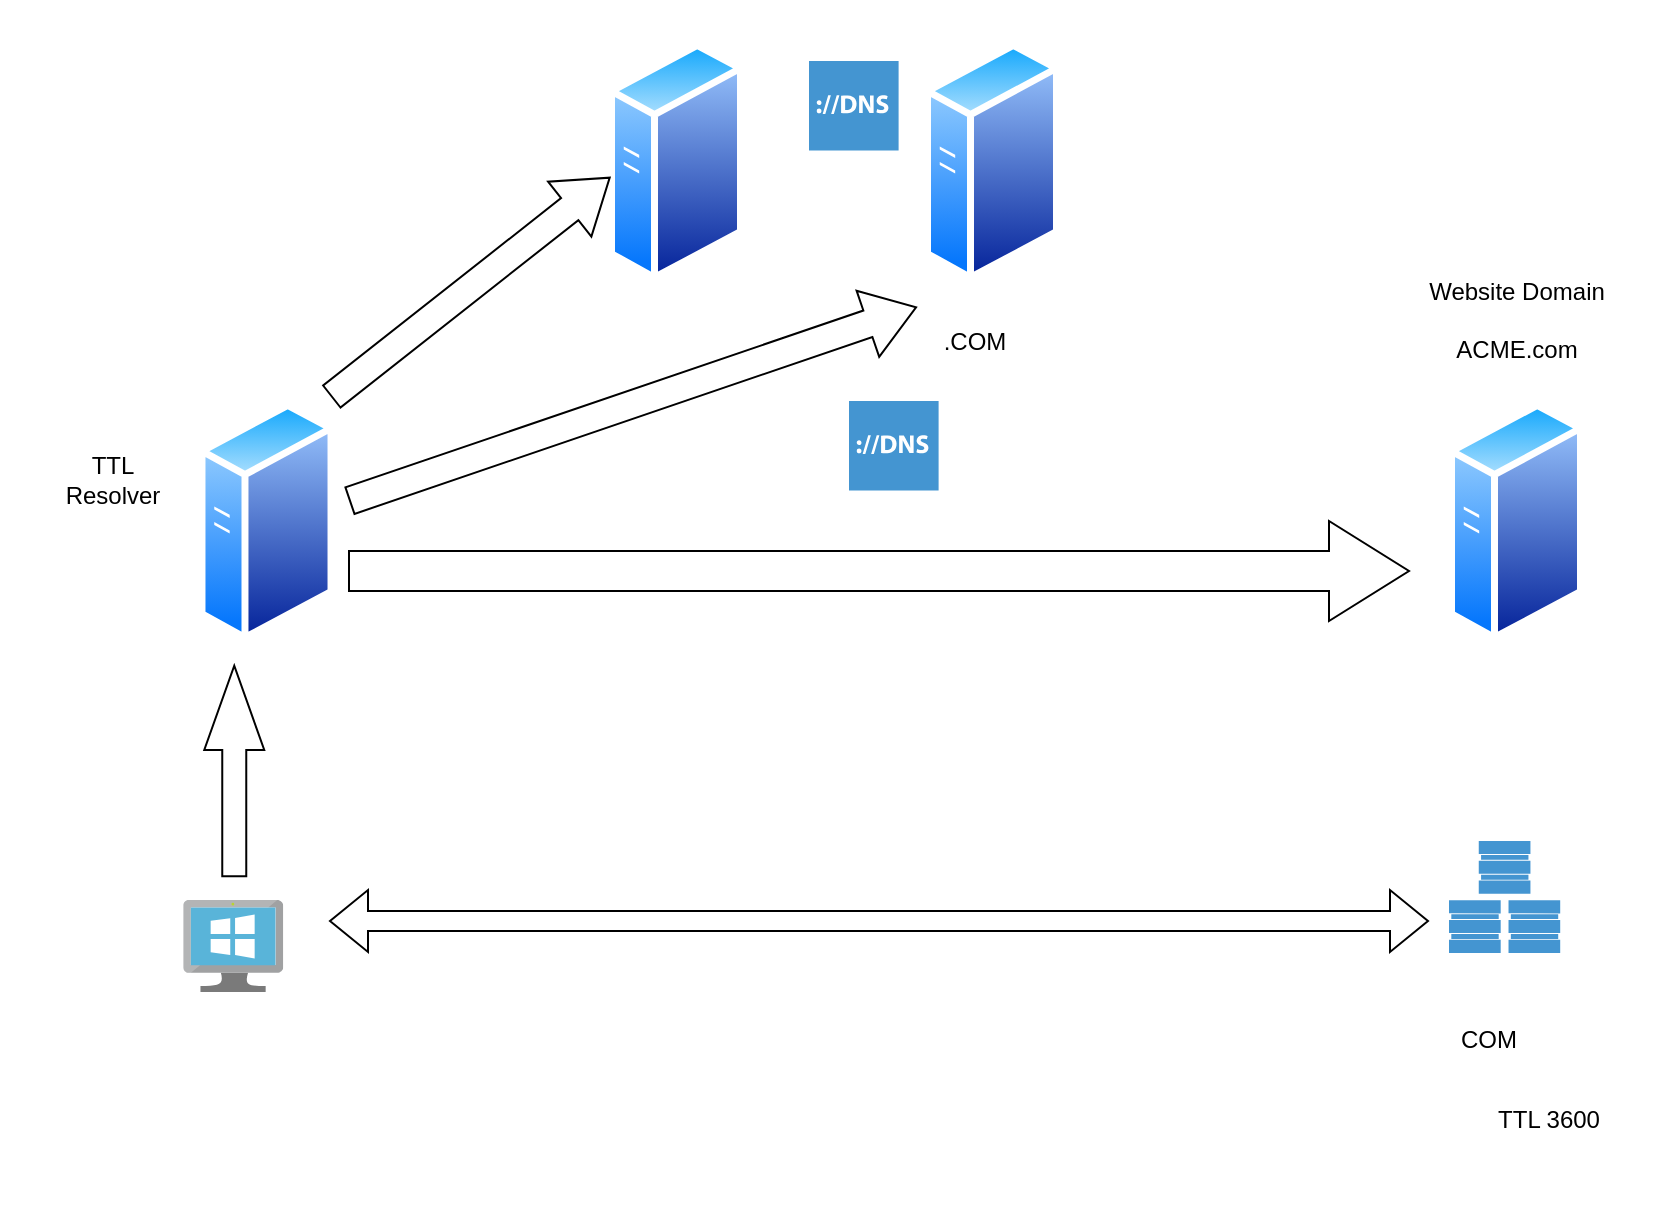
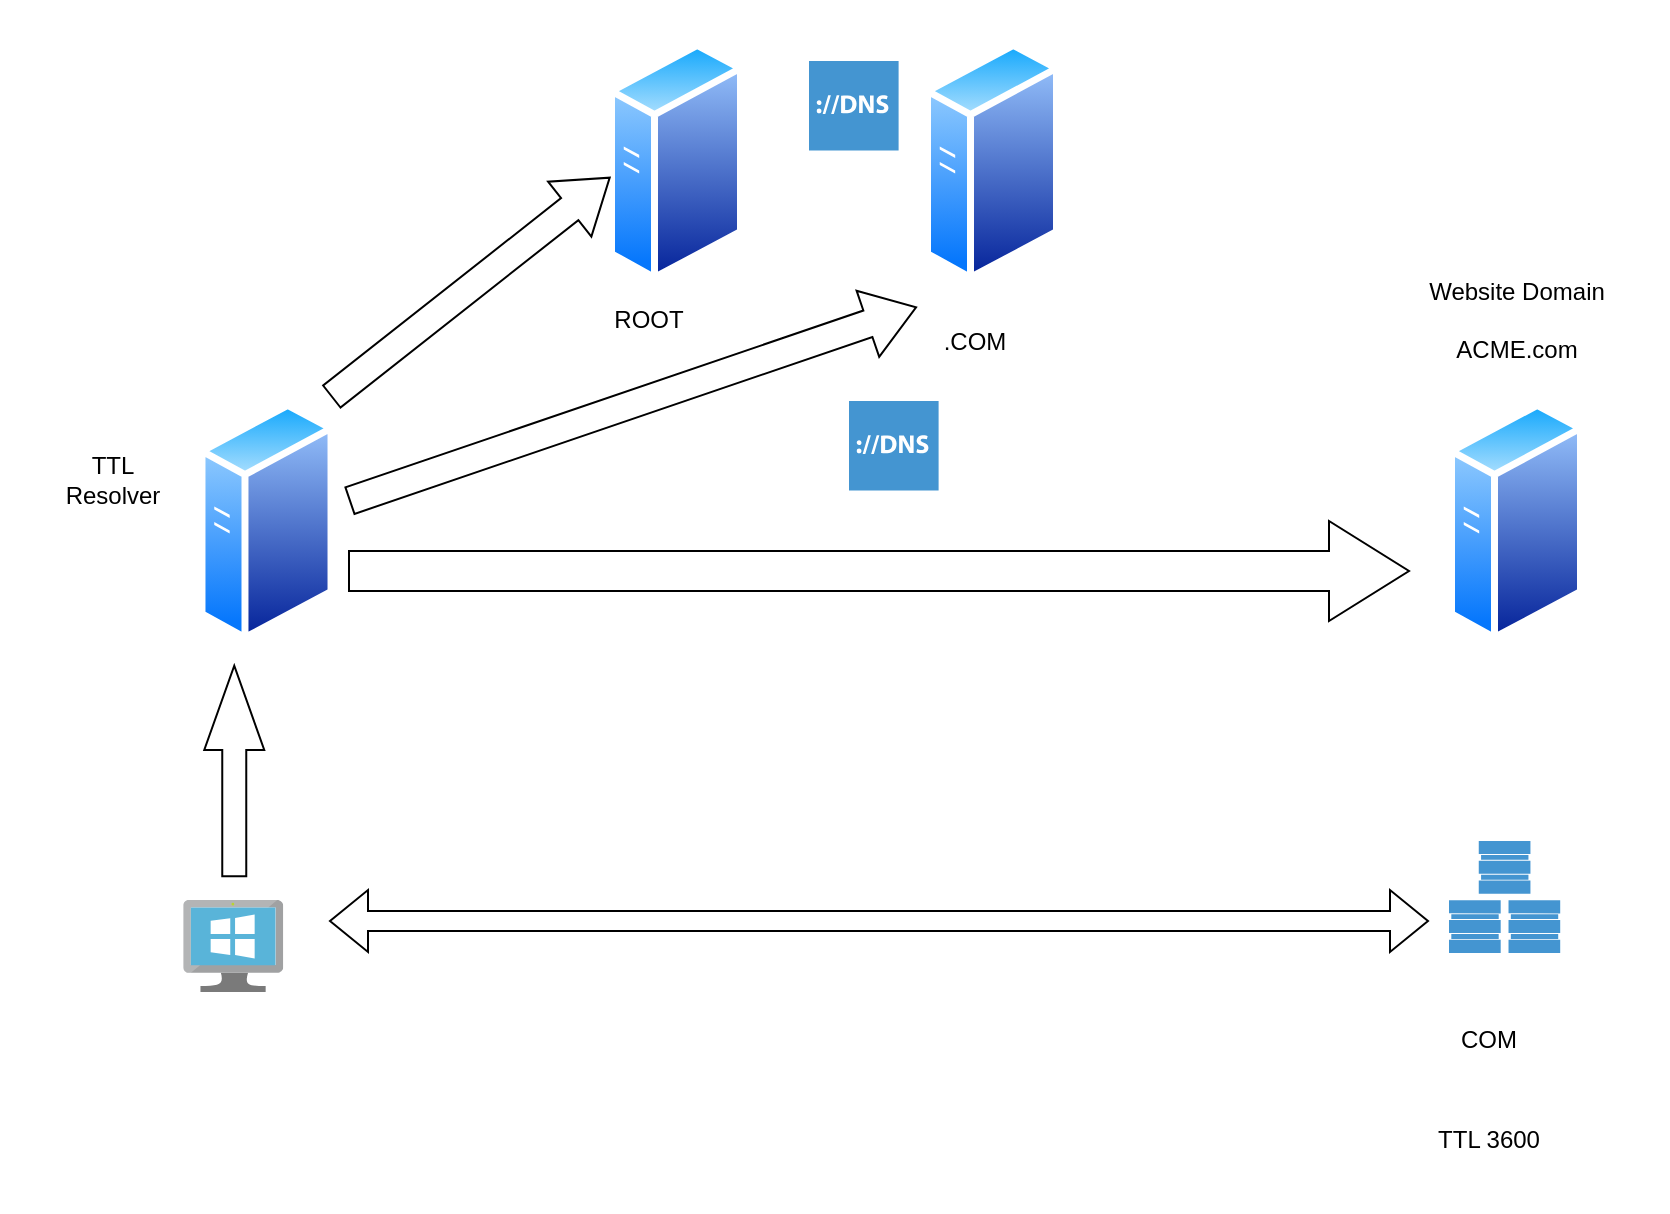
none -> (649, 321)
(1549, 1121) -> (1489, 1141)
